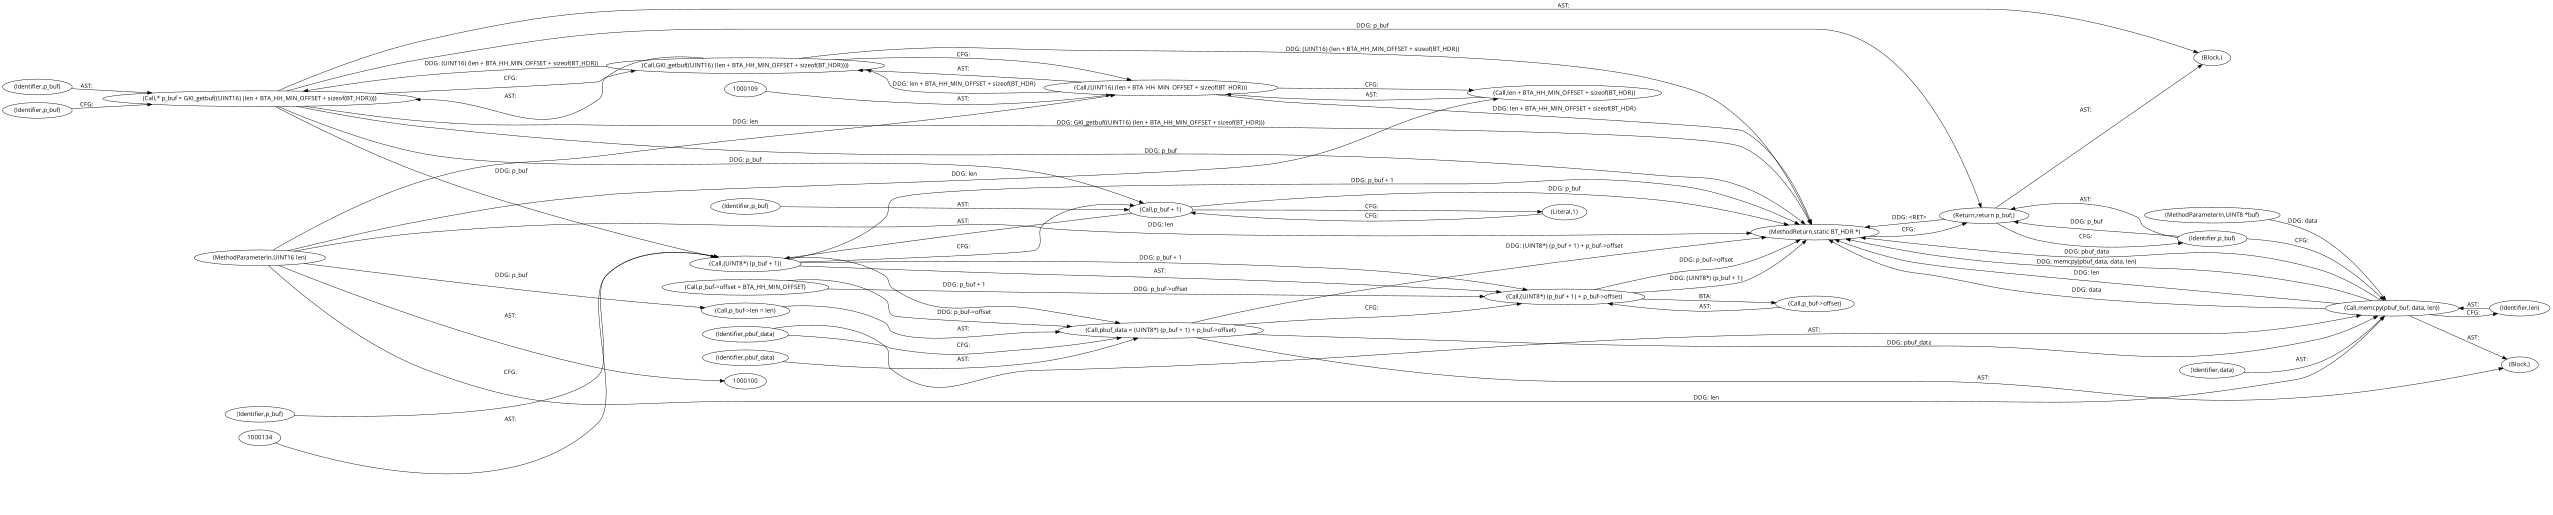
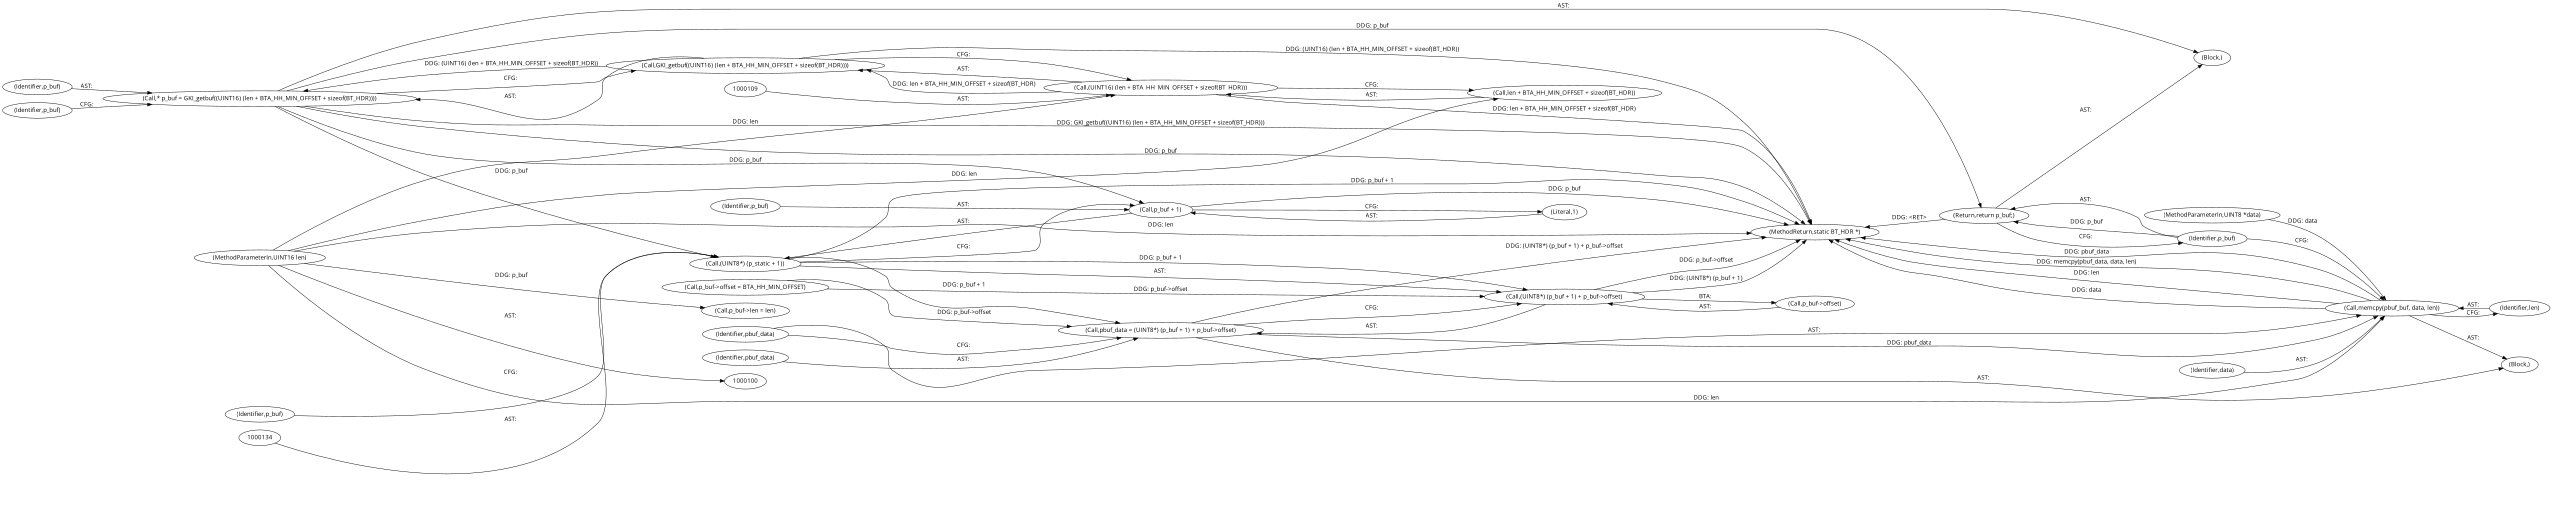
(2212, 215) -> (2212, 215)
(1373, 216) -> (1373, 216)
(1917, 235) -> none
(745, 264) -> (745, 264)
(915, 337) -> (1405, 333)
